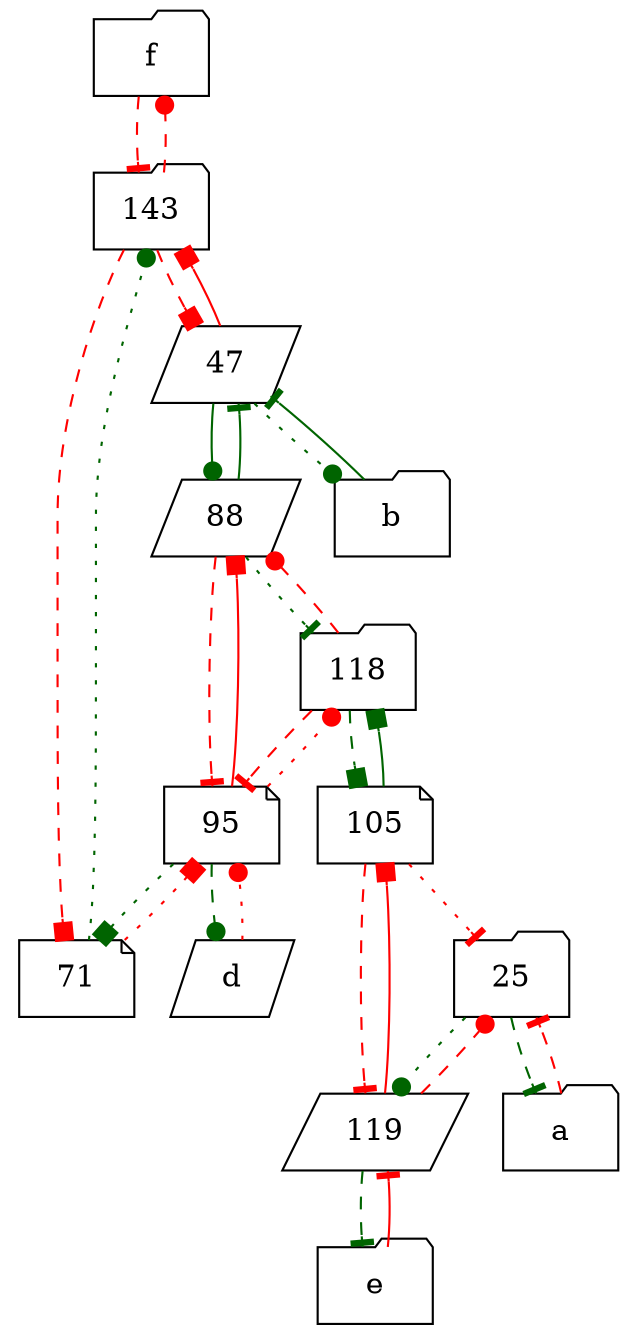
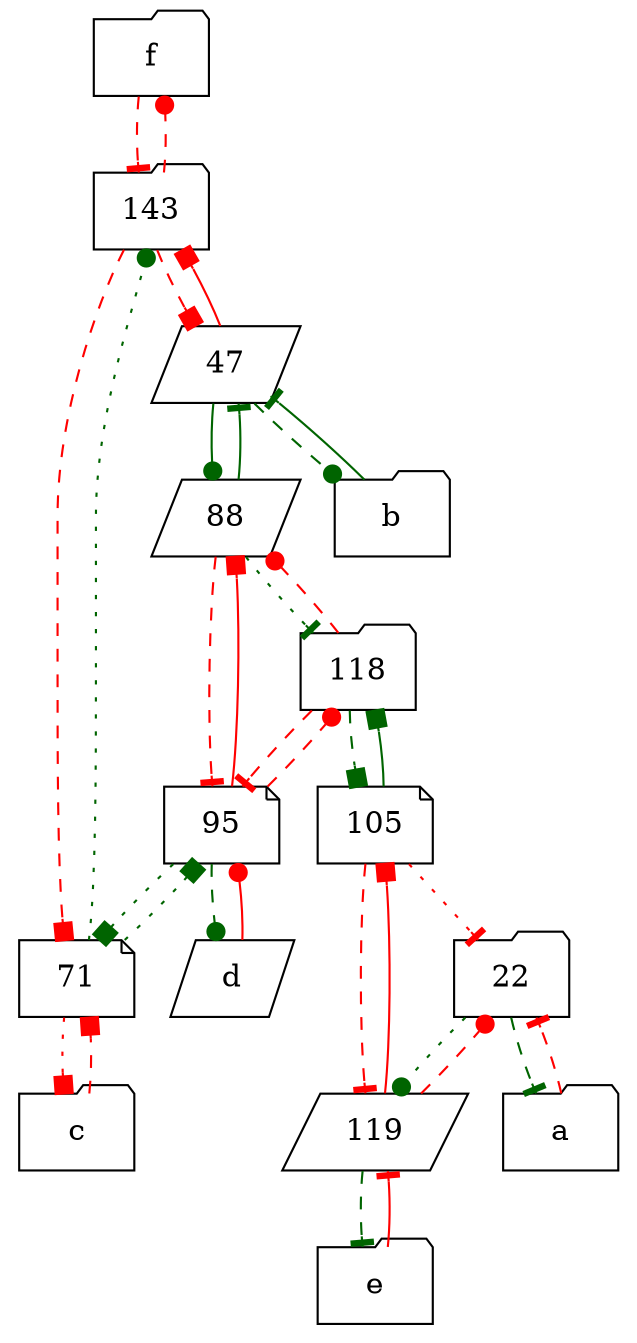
(289, 437) -> (289, 437)
(297, 756) -> (297, 756)
(155, 911) -> (155, 911)
(242, 911) -> (242, 911)
(512, 979) -> (512, 979)
none -> (77, 1132)
